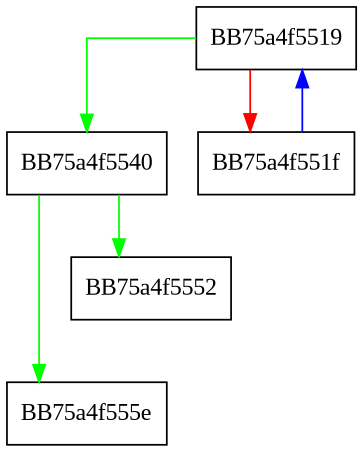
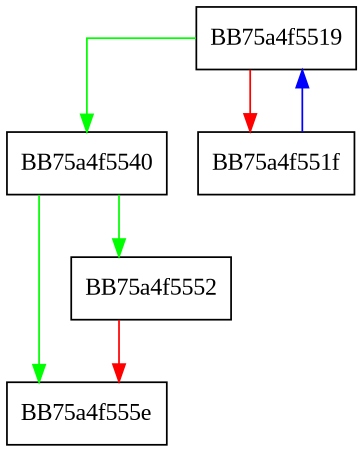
none -> (119, 342)
